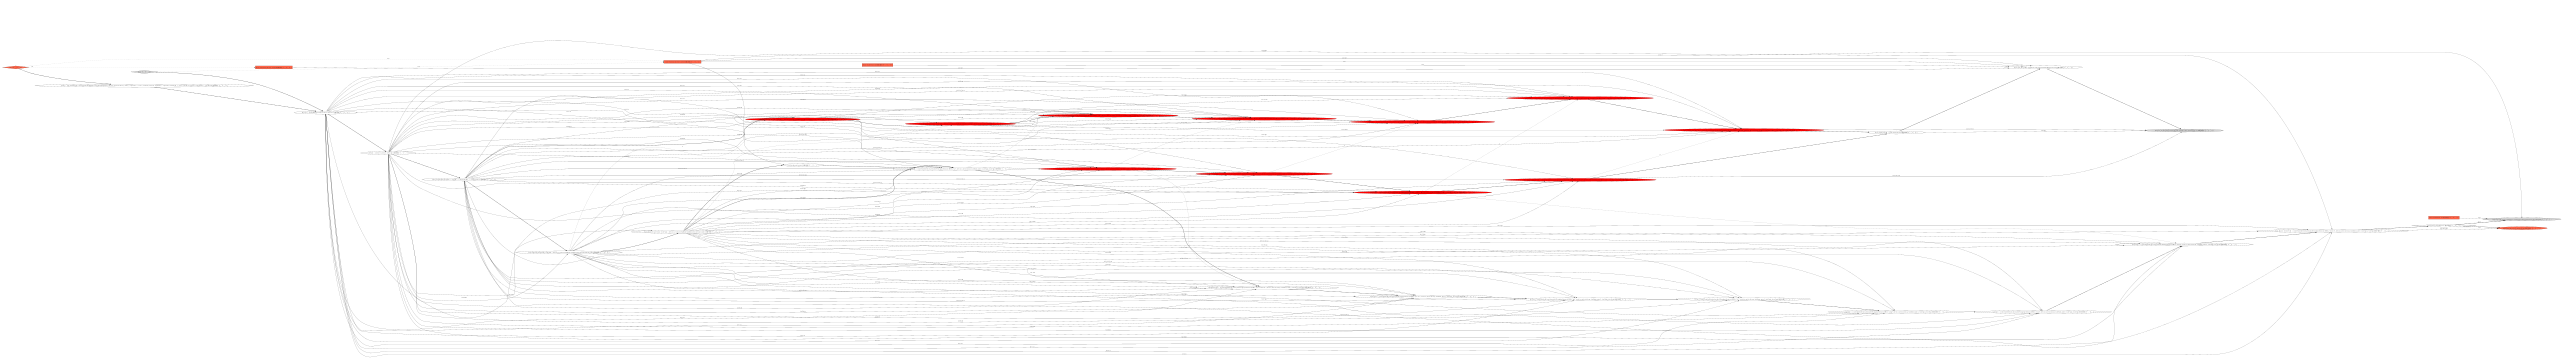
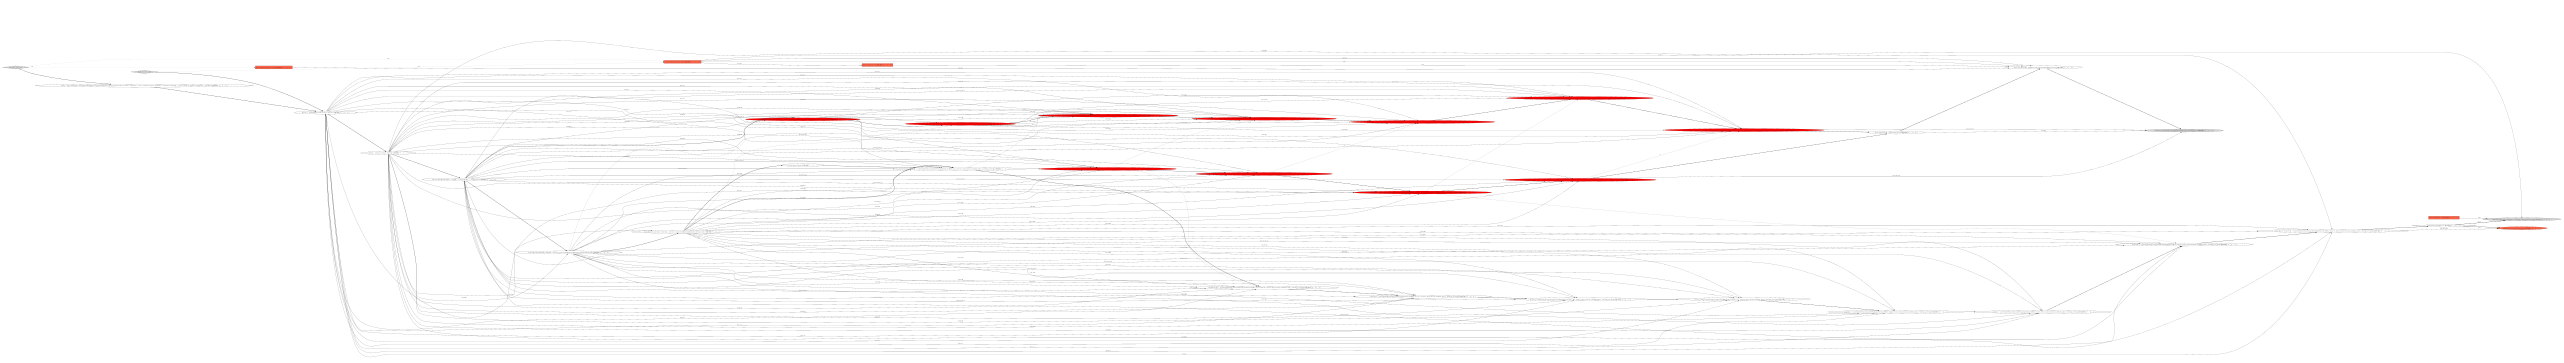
(16, 67) -> (16, 67)
(744, 111) -> (781, 65)
